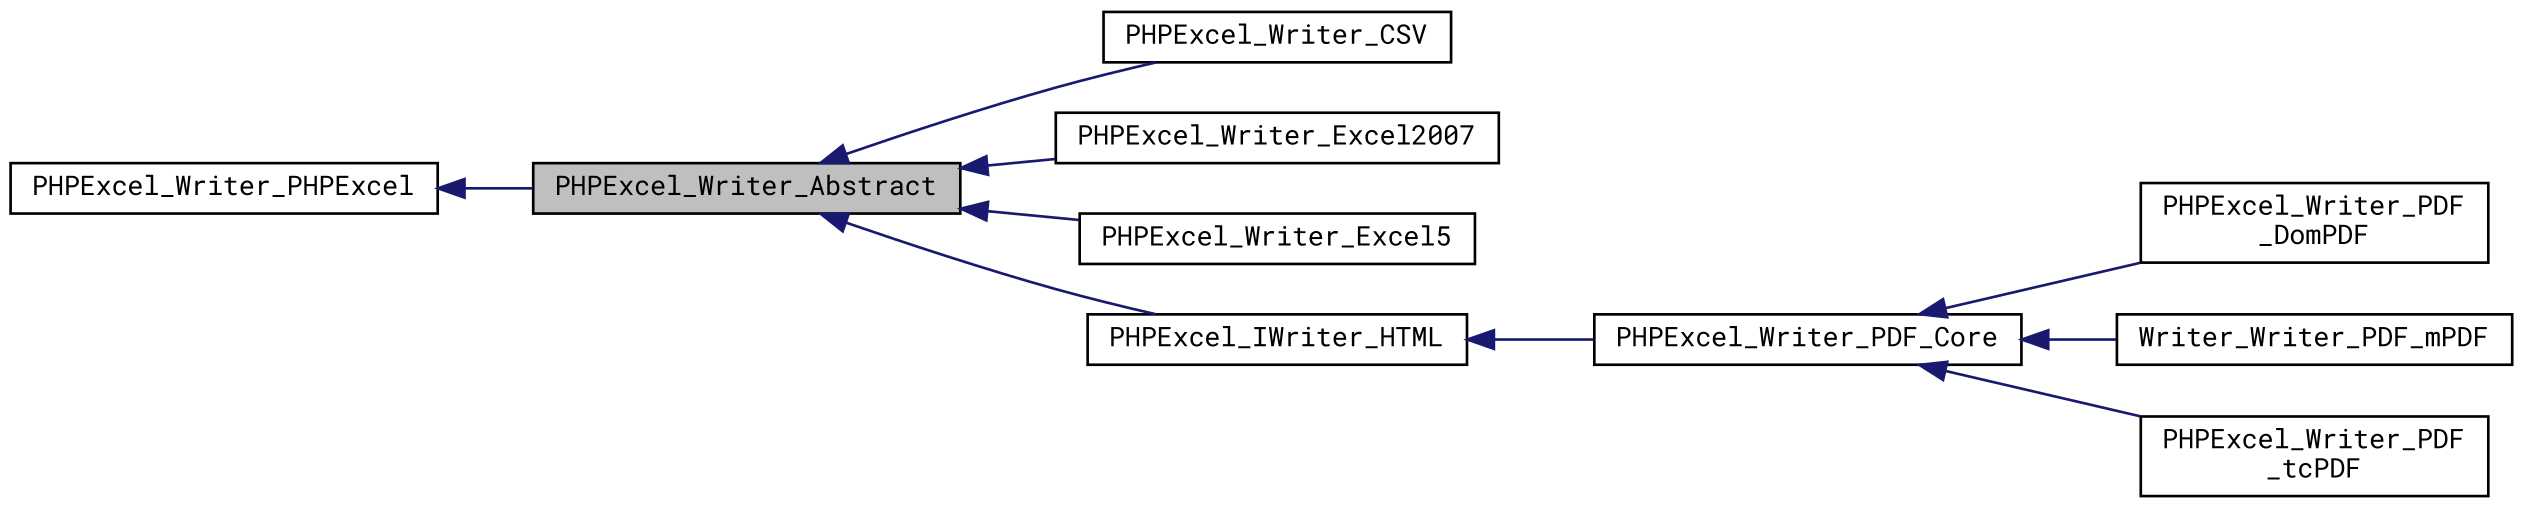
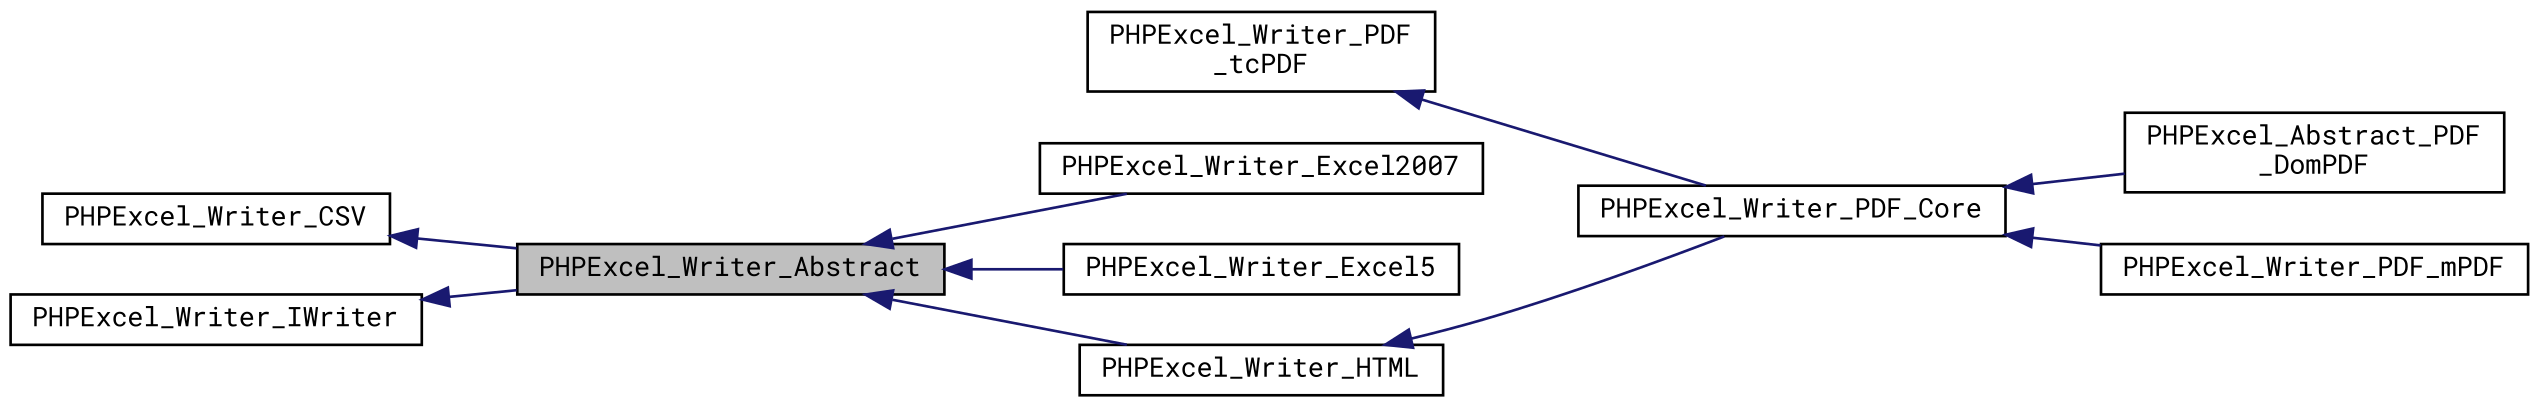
(1000, 104) -> (467, 243)
(224, 188) -> (216, 320)
(2315, 223) -> (2315, 153)
(1277, 340) -> (1261, 370)
(2315, 340) -> (2315, 269)
(2043, 394) -> (1564, 143)
